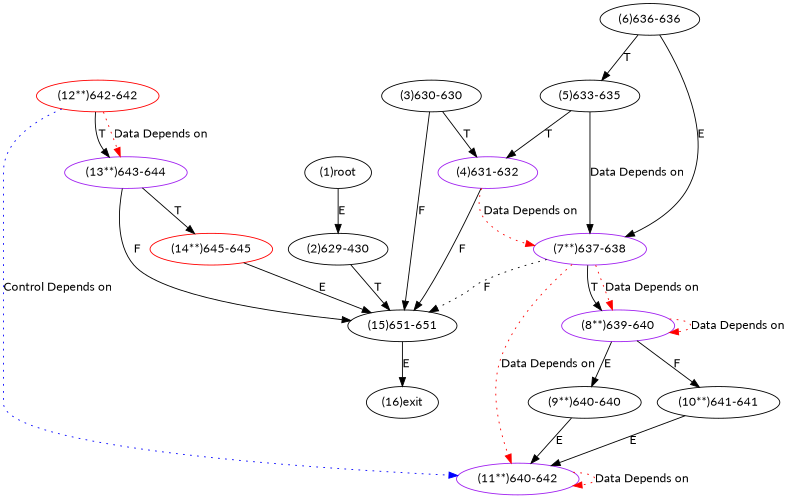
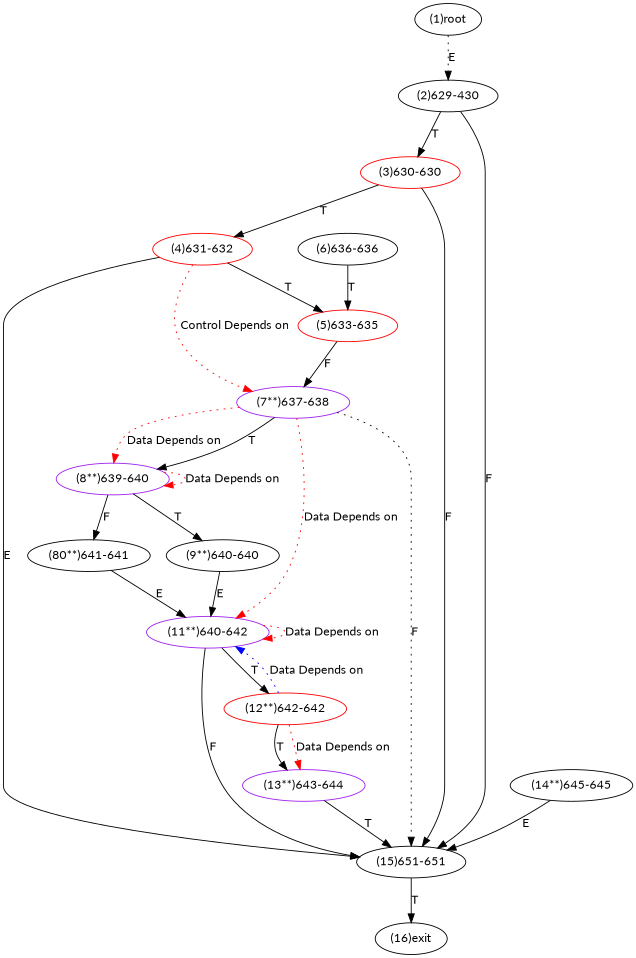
(431, 96) -> (410, 173)
(590, 96) -> (348, 326)
none -> (431, 130)
(542, 132) -> (271, 285)
(698, 144) -> none
(488, 173) -> (203, 249)
(637, 173) -> (328, 364)
(338, 206) -> (448, 53)
(165, 208) -> none
(531, 211) -> (235, 326)
(138, 249) -> (369, 824)
(211, 249) -> (571, 785)
(463, 249) -> (7, 556)
(58, 288) -> (317, 671)
(378, 288) -> (489, 479)
(406, 364) -> (415, 900)
(608, 364) -> (178, 517)
(719, 402) -> (89, 556)
none -> (242, 668)
none -> (225, 789)
